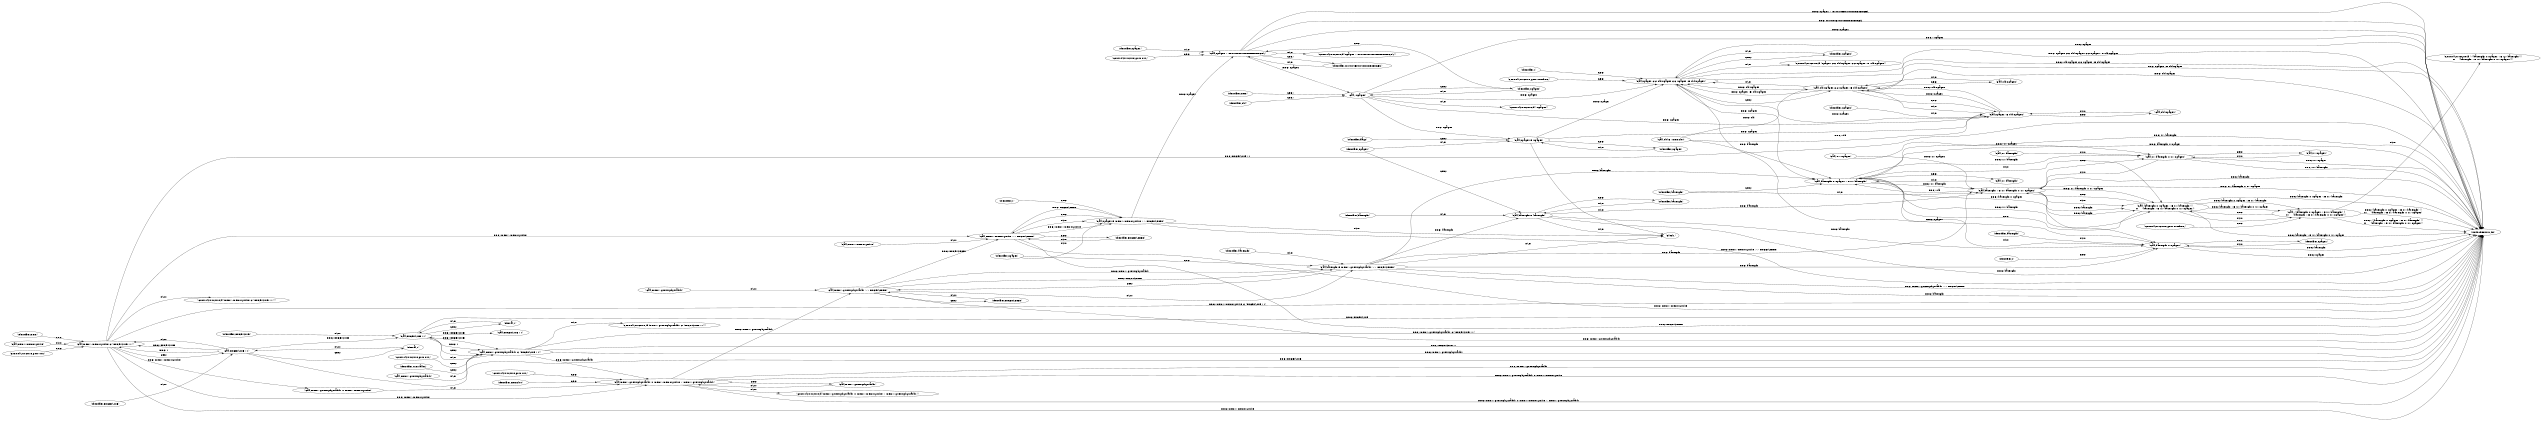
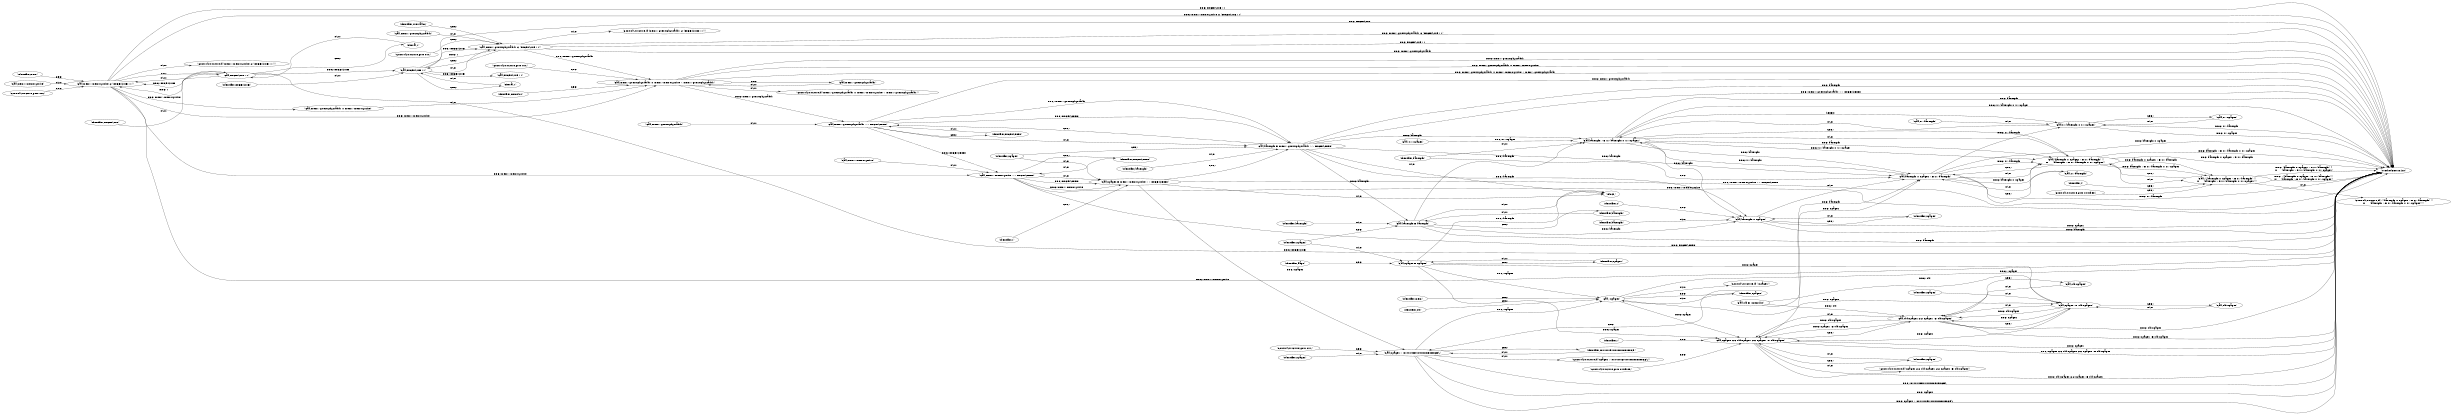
(1357, 66) -> (1611, 350)
(1430, 131) -> (1509, 285)
(1999, 145) -> none
(2083, 160) -> (1831, 113)
none -> (2076, 183)
(1935, 190) -> (1750, 152)
(1602, 210) -> (1505, 218)
(1062, 216) -> (1227, 170)
(1882, 219) -> none
